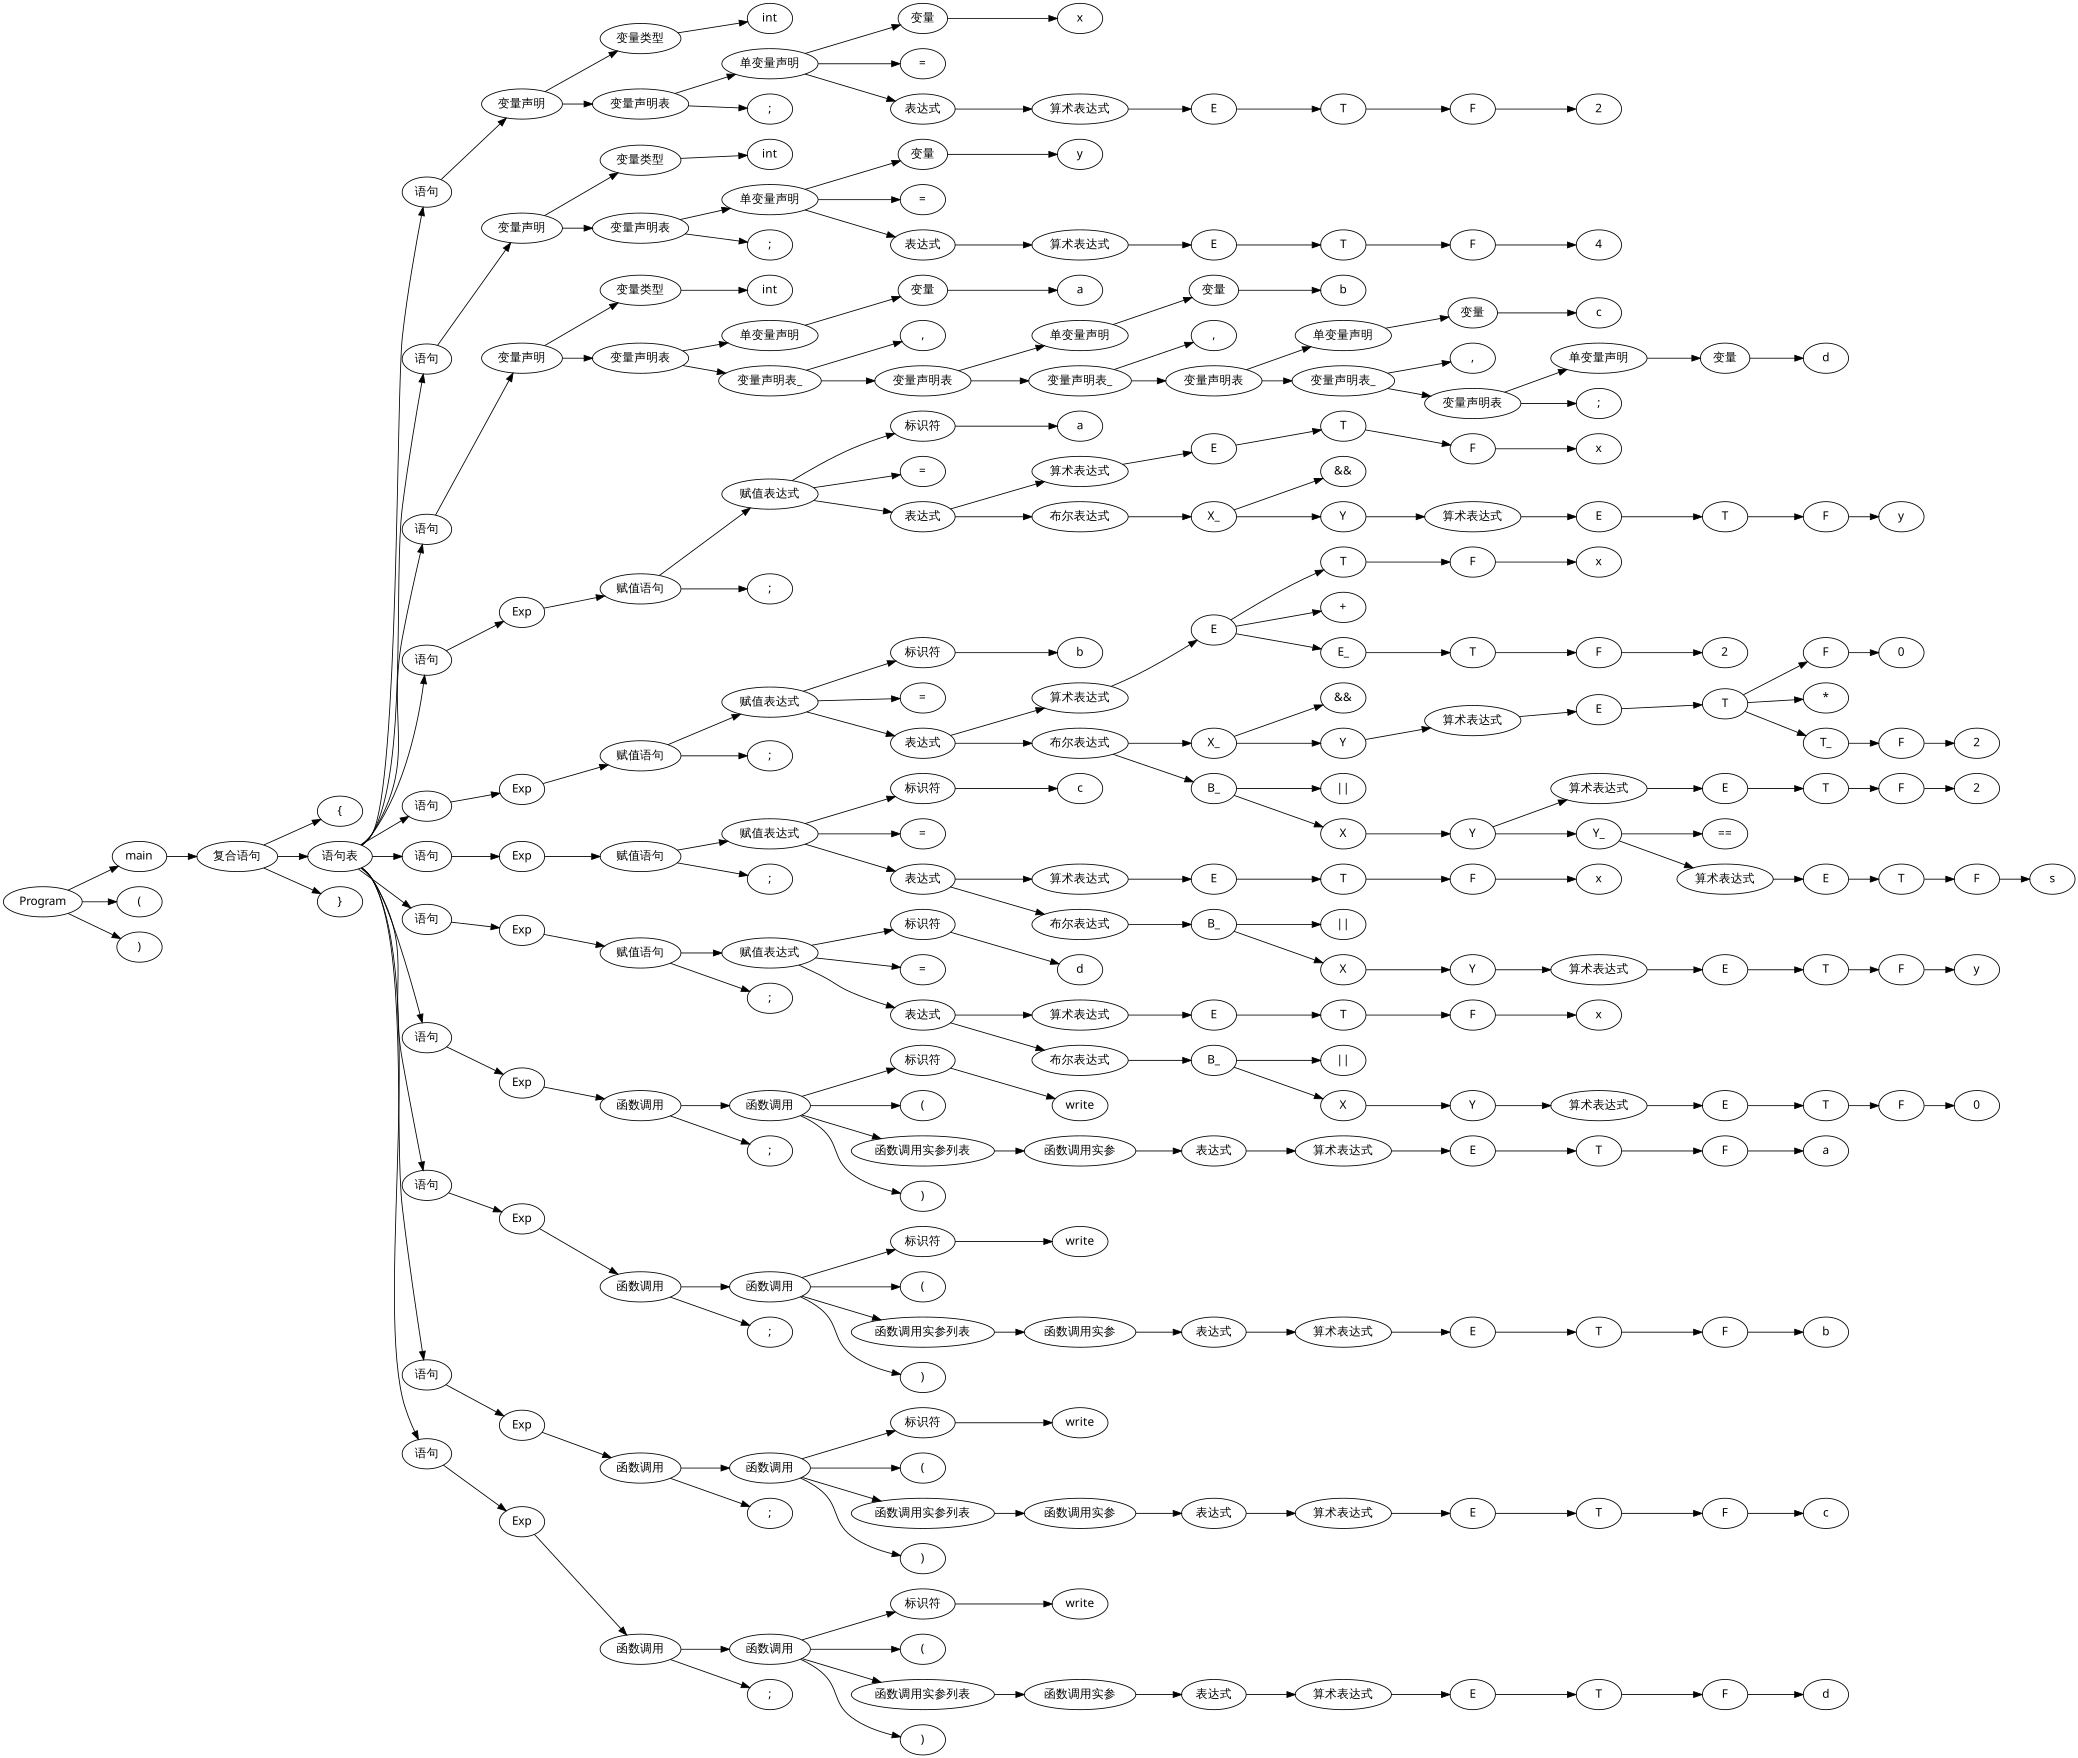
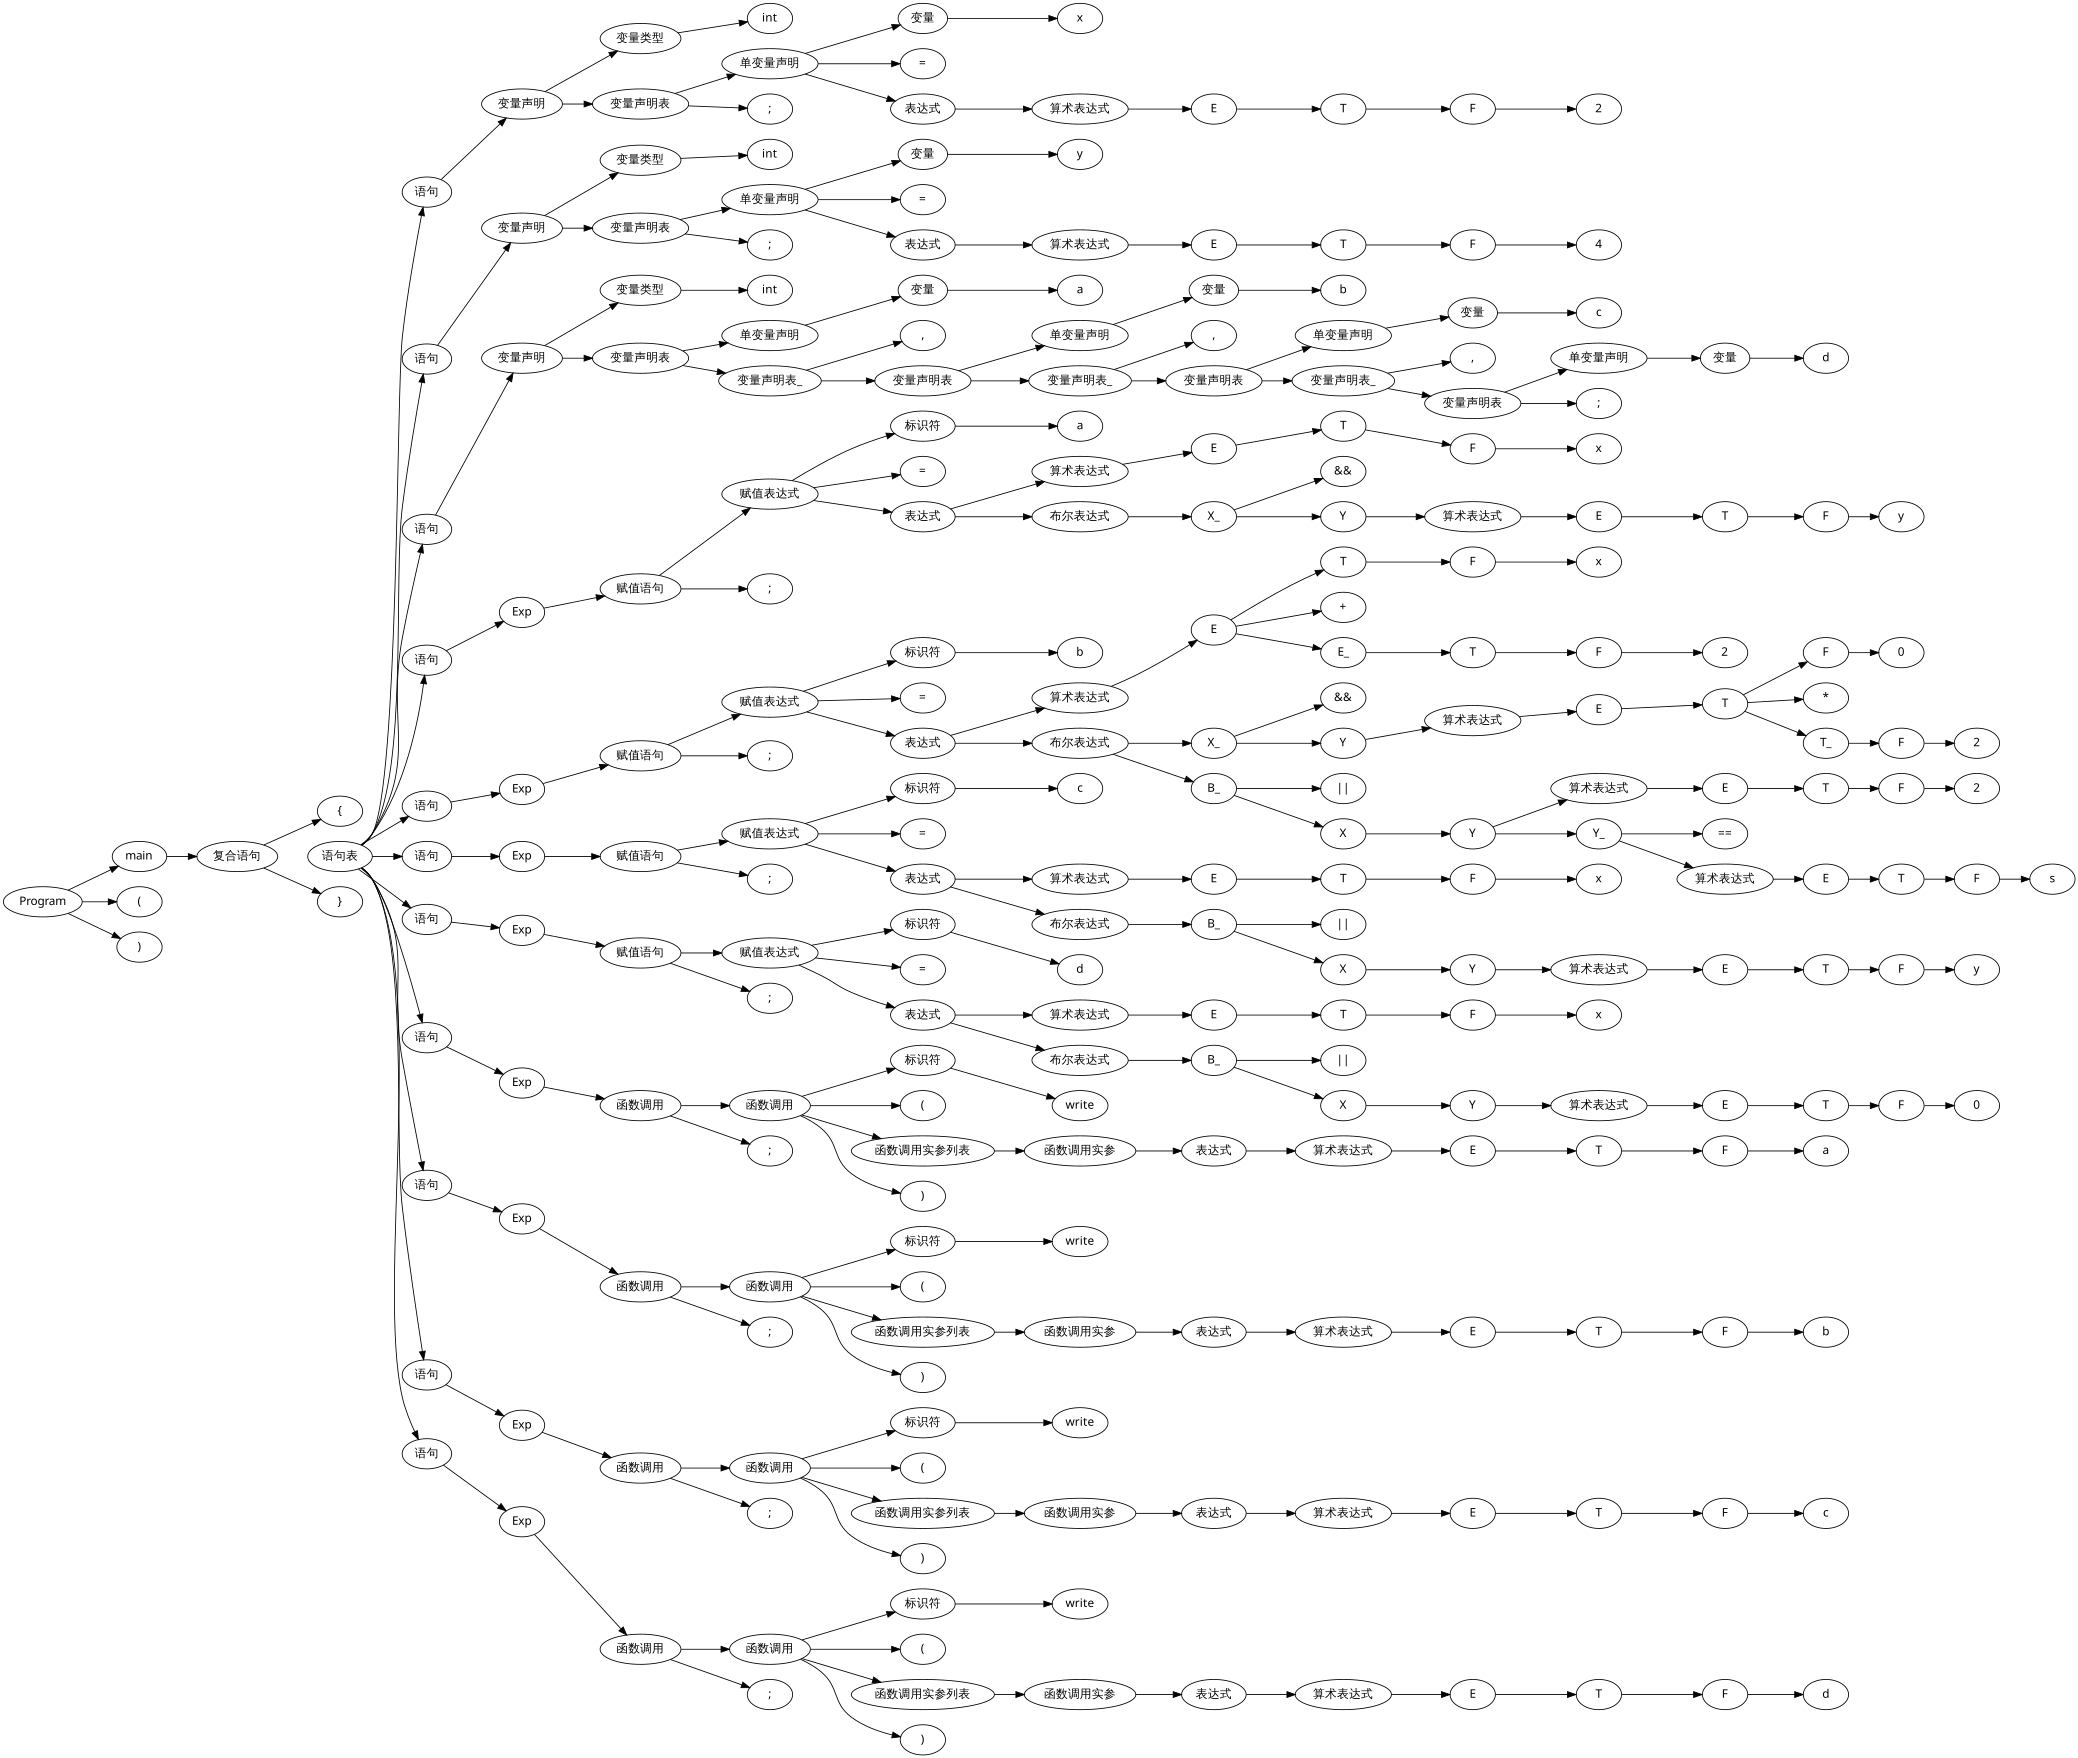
(289, 857) -> none
